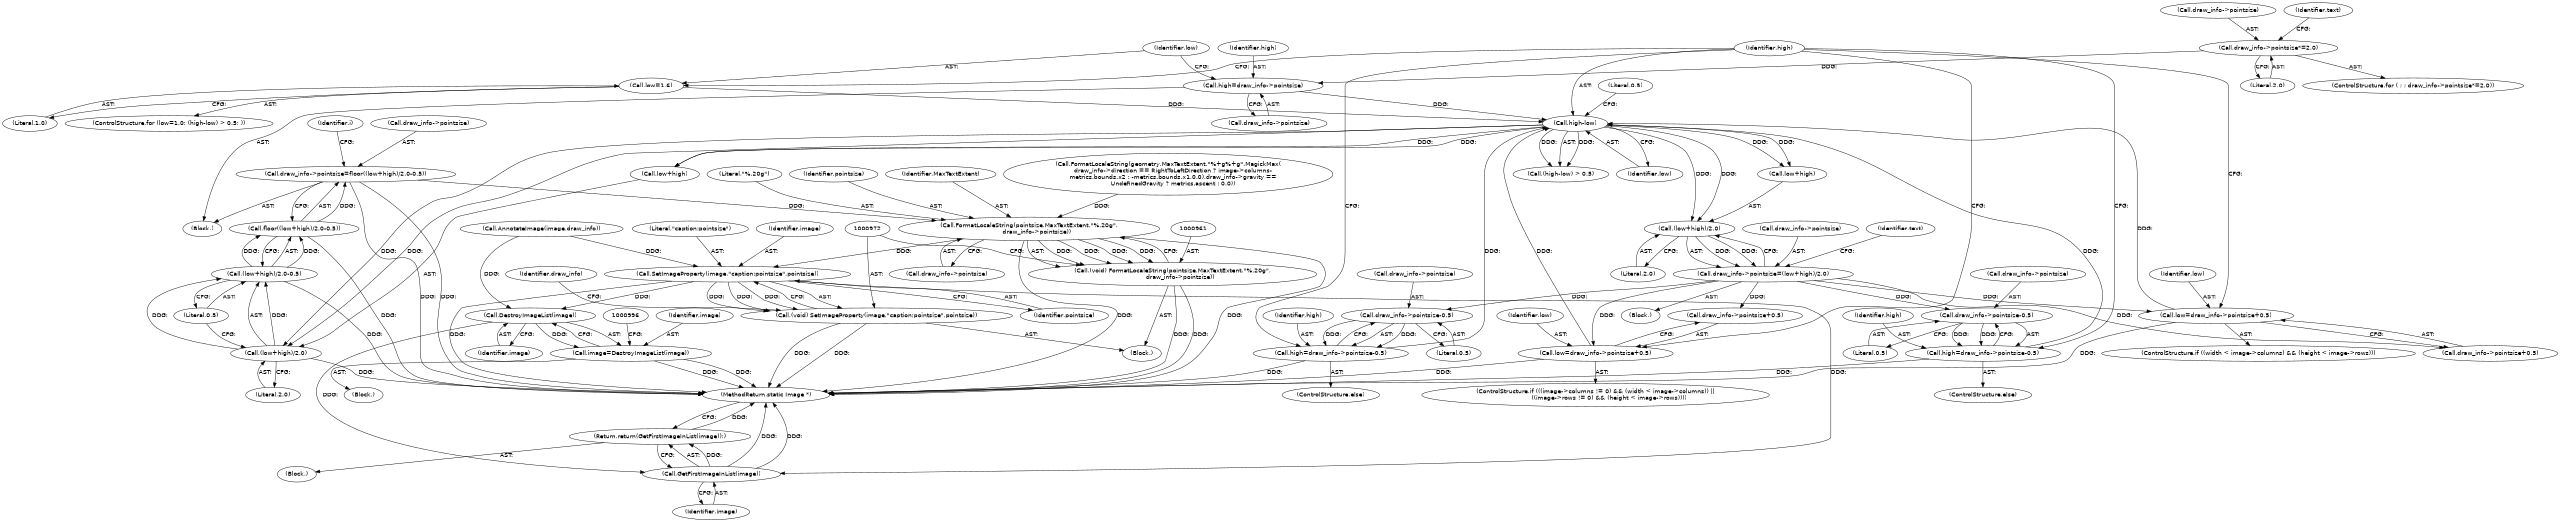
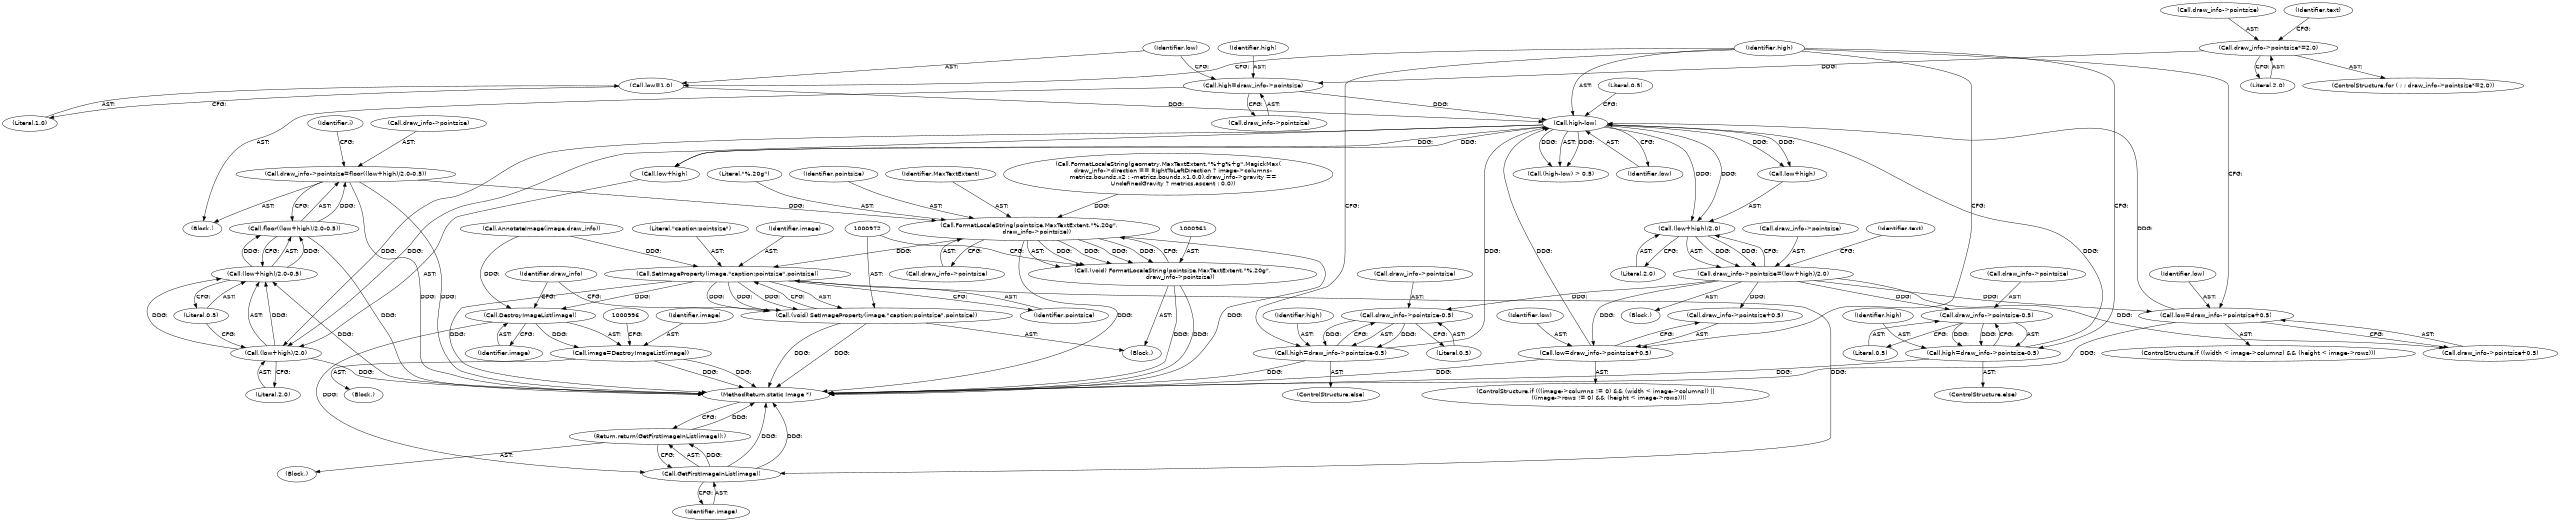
(651, 86) -> (651, 86)
(169, 124) -> none
(577, 337) -> (542, 293)
(417, 380) -> (405, 379)
